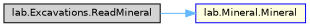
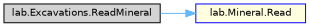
(251, 13) -> (251, 13)
